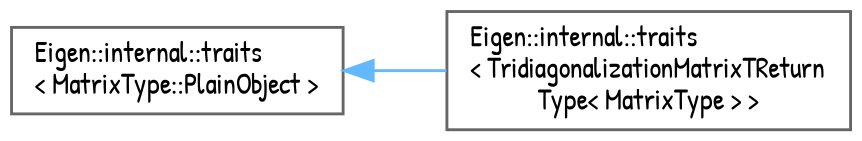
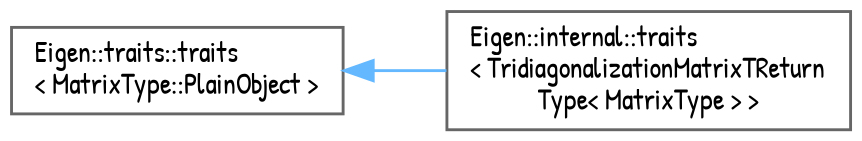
(177, 71) -> (177, 71)
